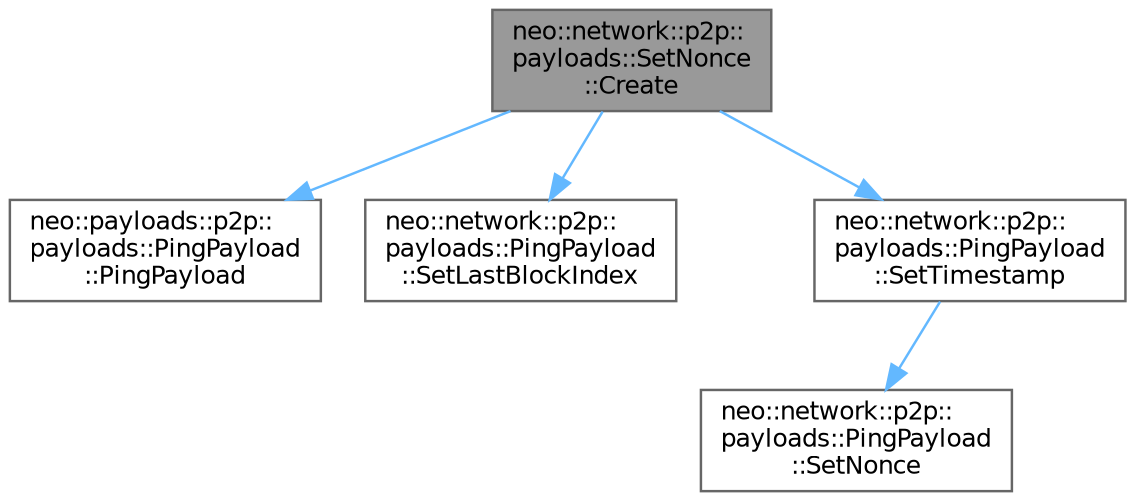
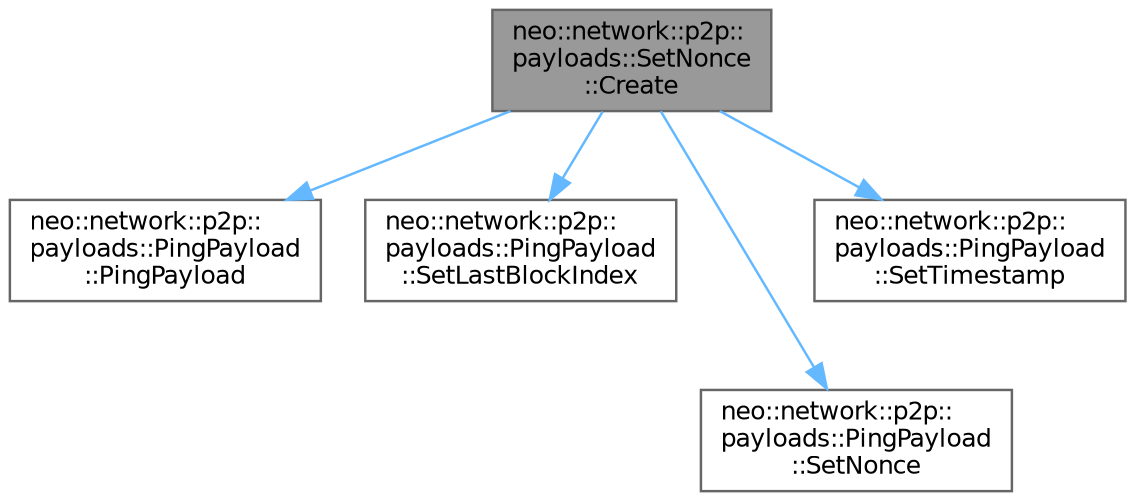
(165, 251) -> (165, 251)
(920, 335) -> (737, 239)
